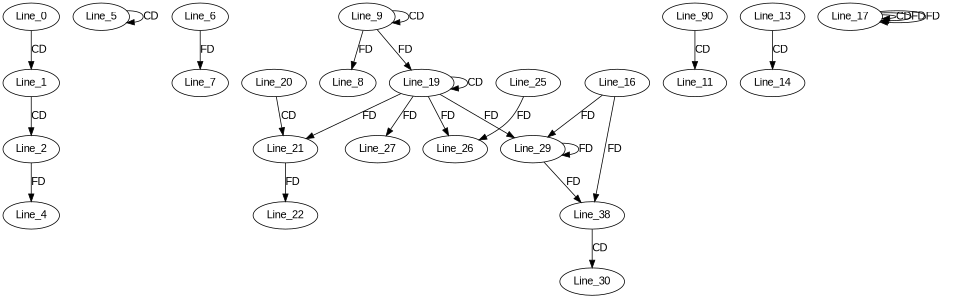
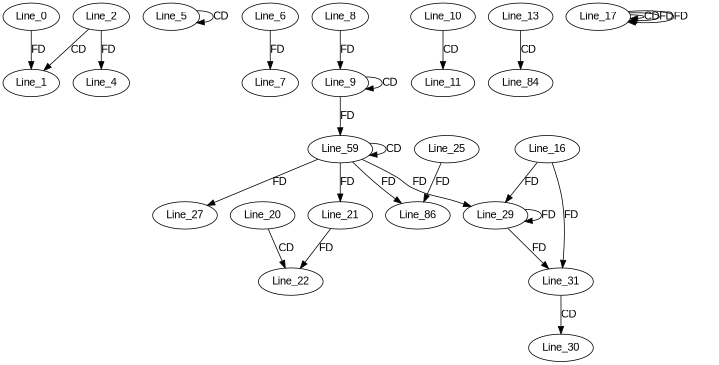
(695, 17) -> (443, 17)
(358, 46) -> (340, 46)
(39, 50) -> (38, 50)
(422, 83) -> (340, 149)
(773, 83) -> (521, 83)
(31, 112) -> (69, 47)
(279, 112) -> (275, 245)
(455, 149) -> (418, 215)
(592, 215) -> (561, 282)
